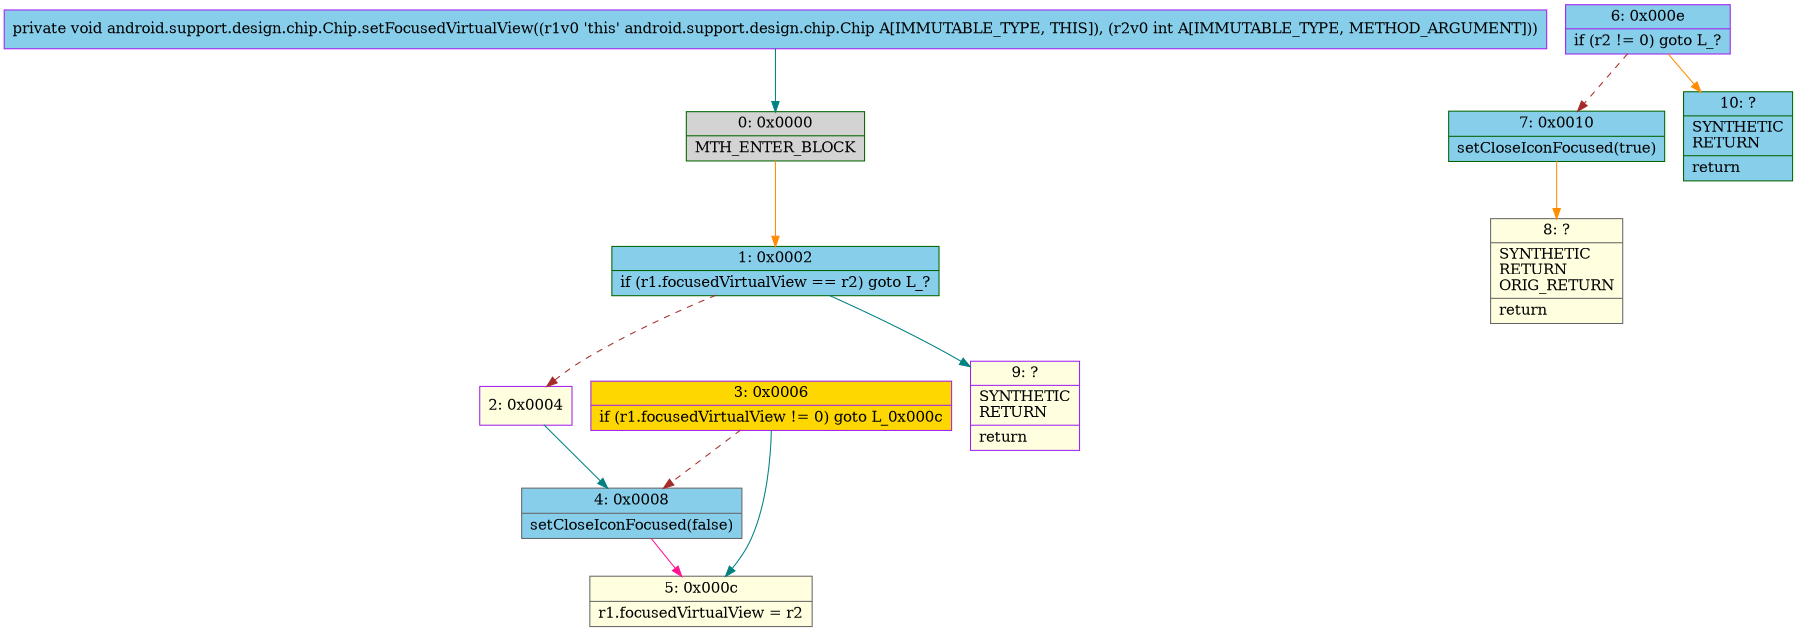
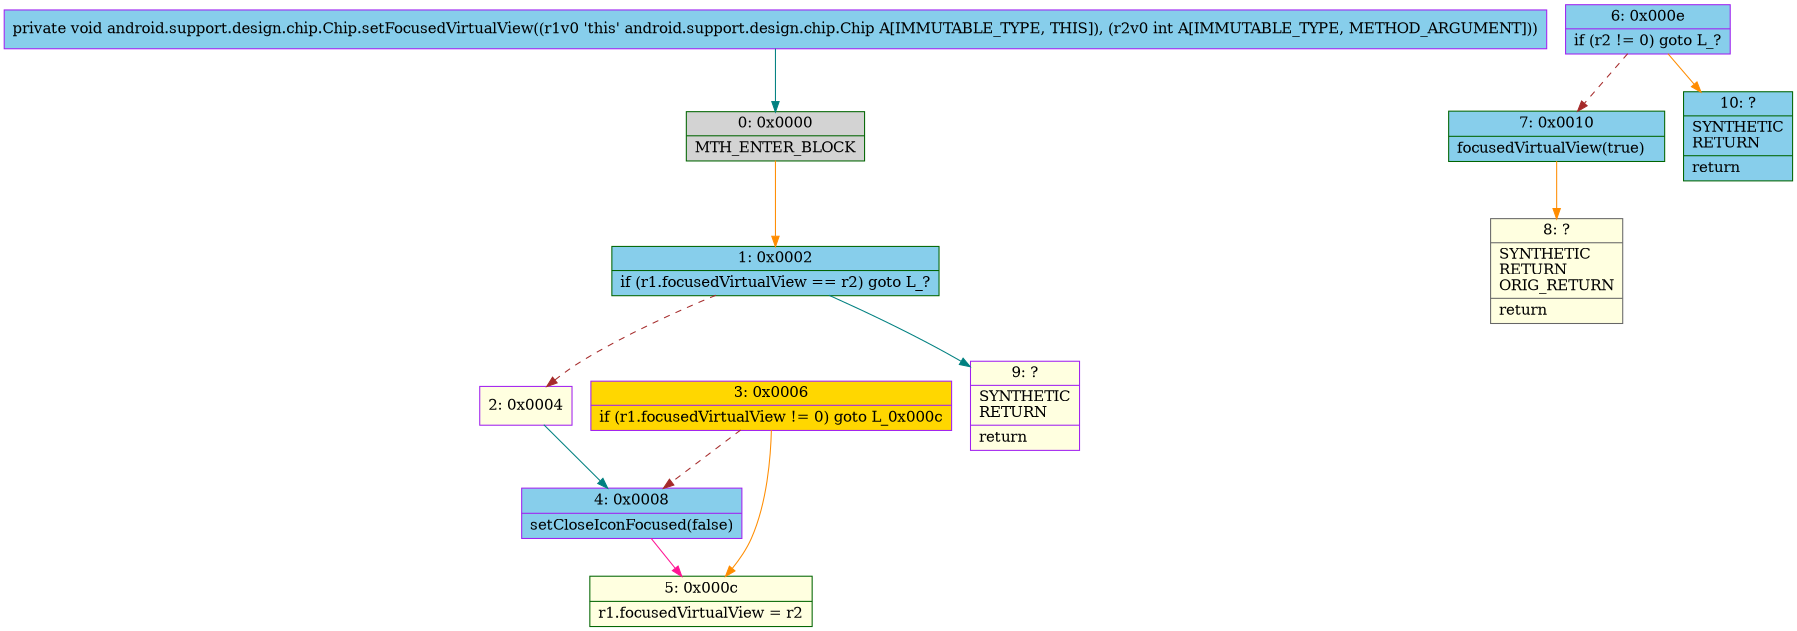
(1557, 148) -> (1551, 148)
(763, 503) -> (763, 503)
(632, 513) -> (632, 513)
(701, 601) -> (701, 601)
